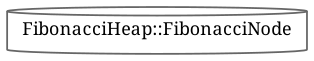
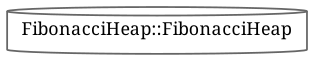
(157, 30) -> (157, 30)
